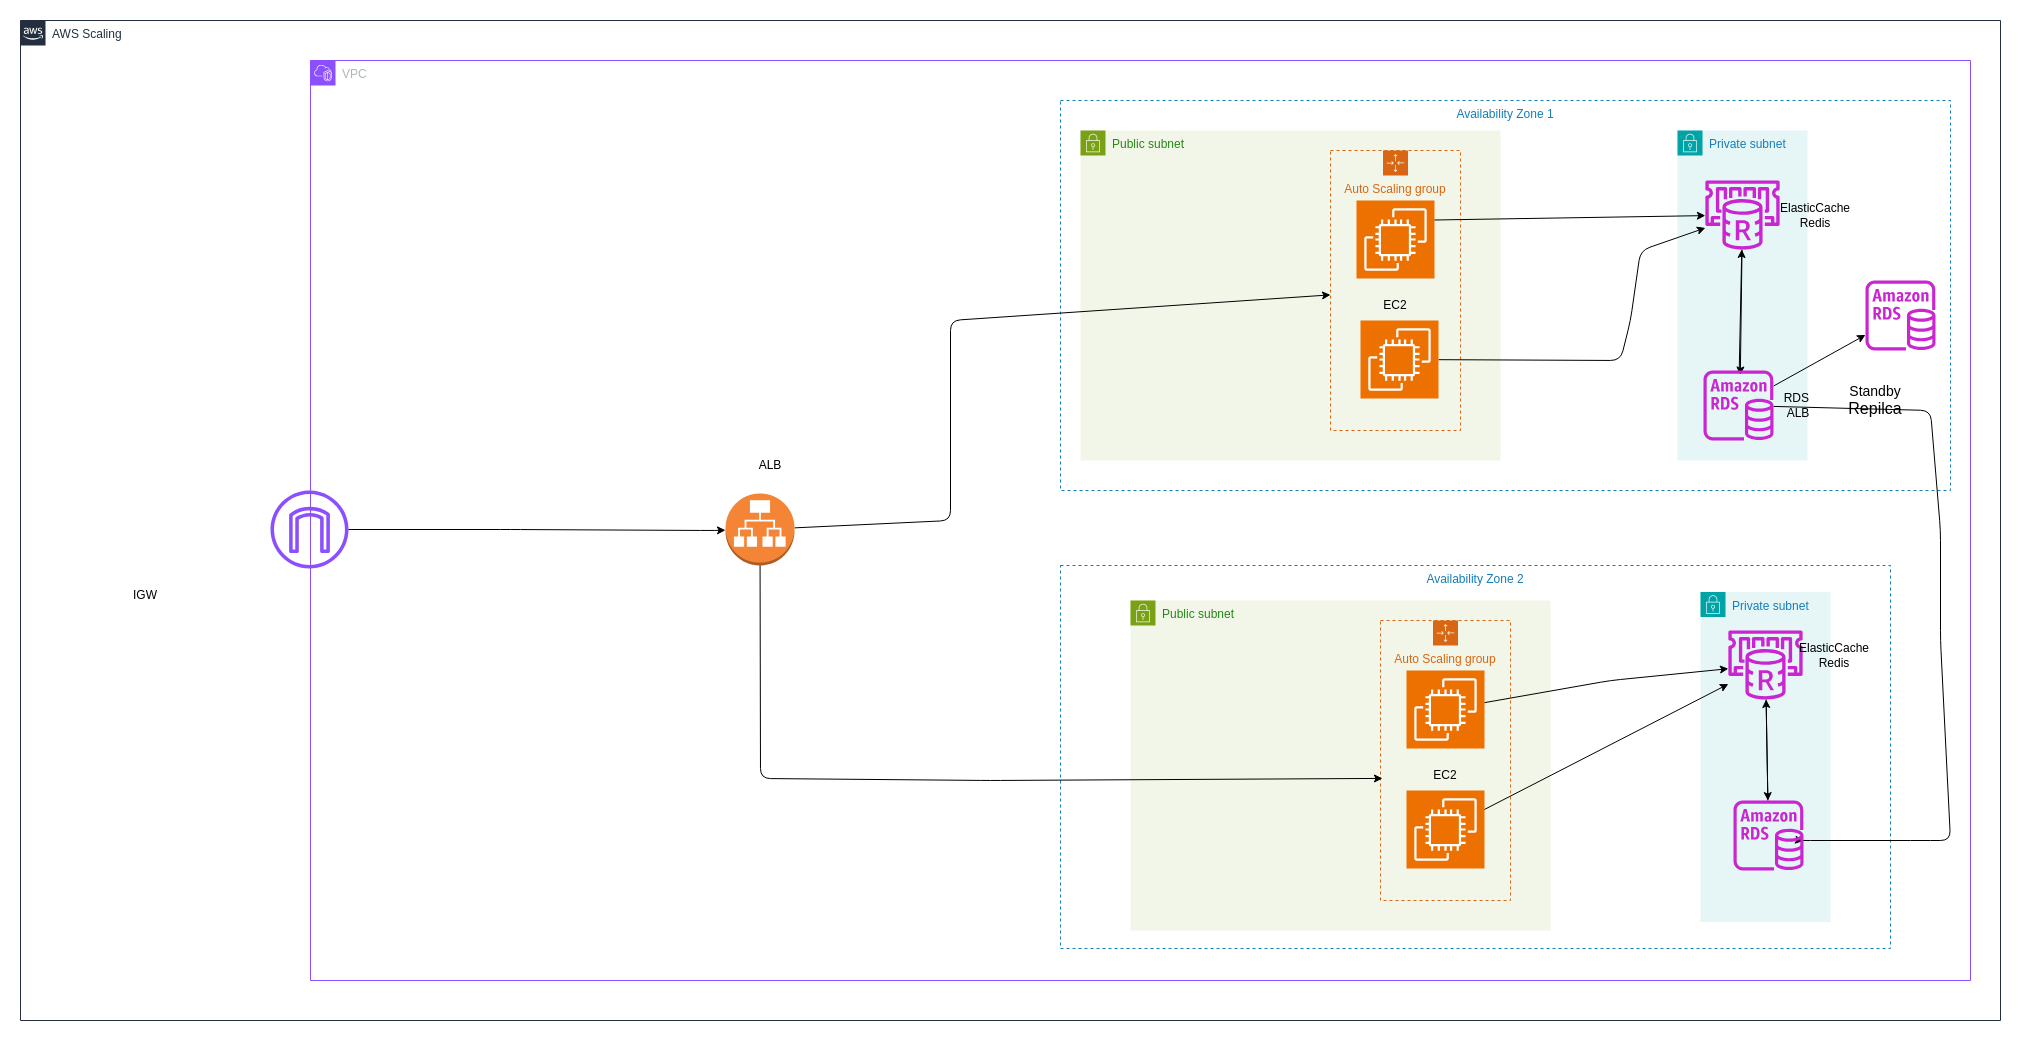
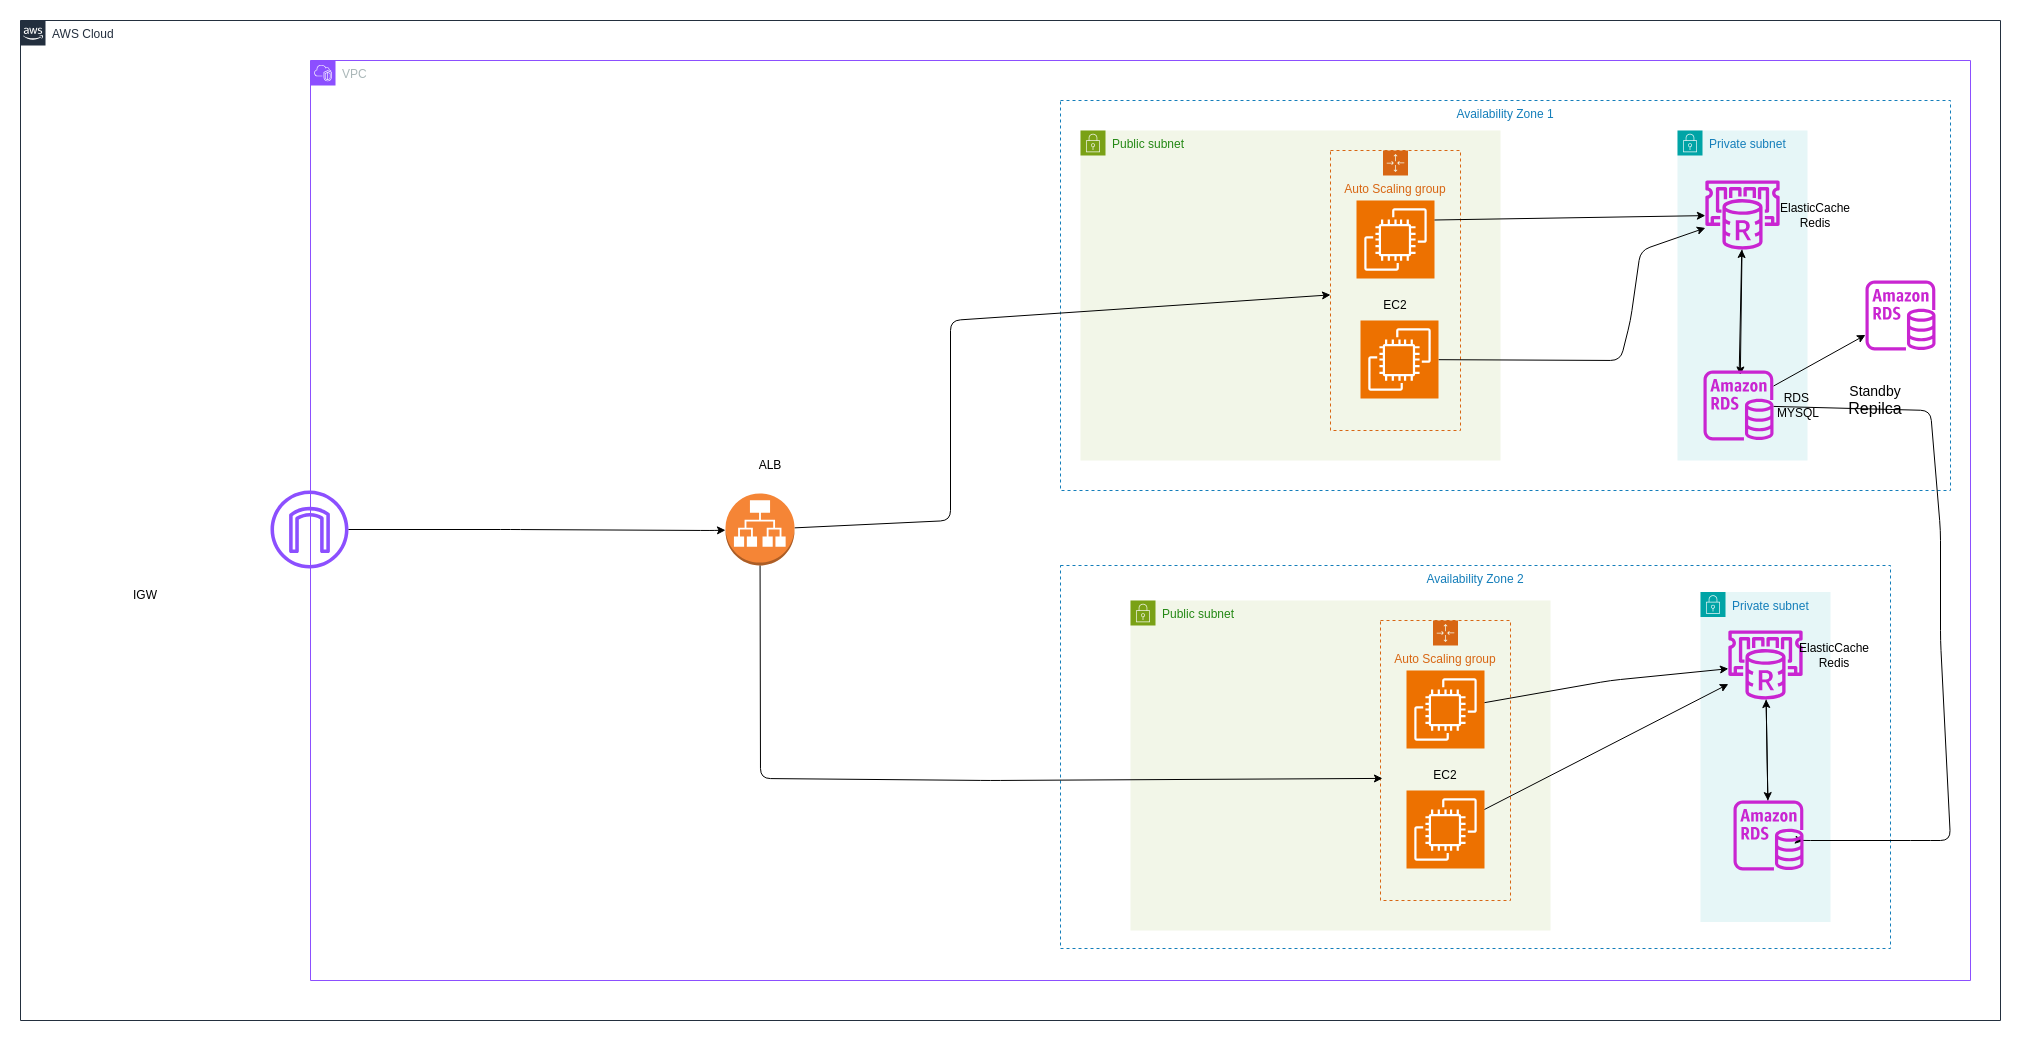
(85, 35) -> (80, 35)
(1799, 406) -> (1799, 406)
